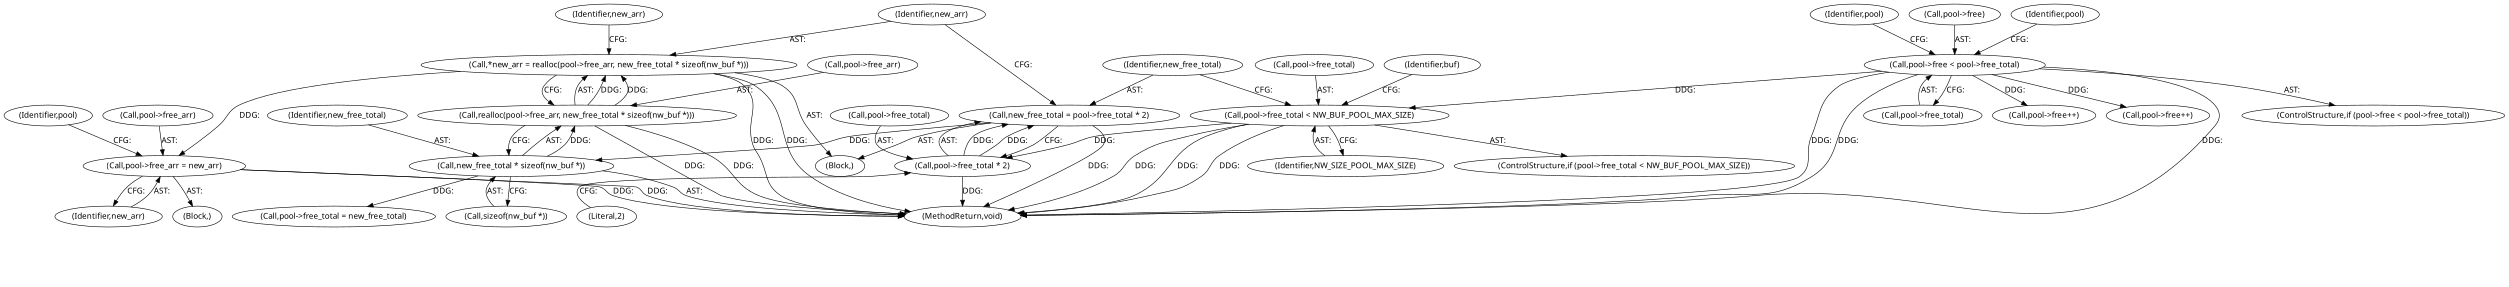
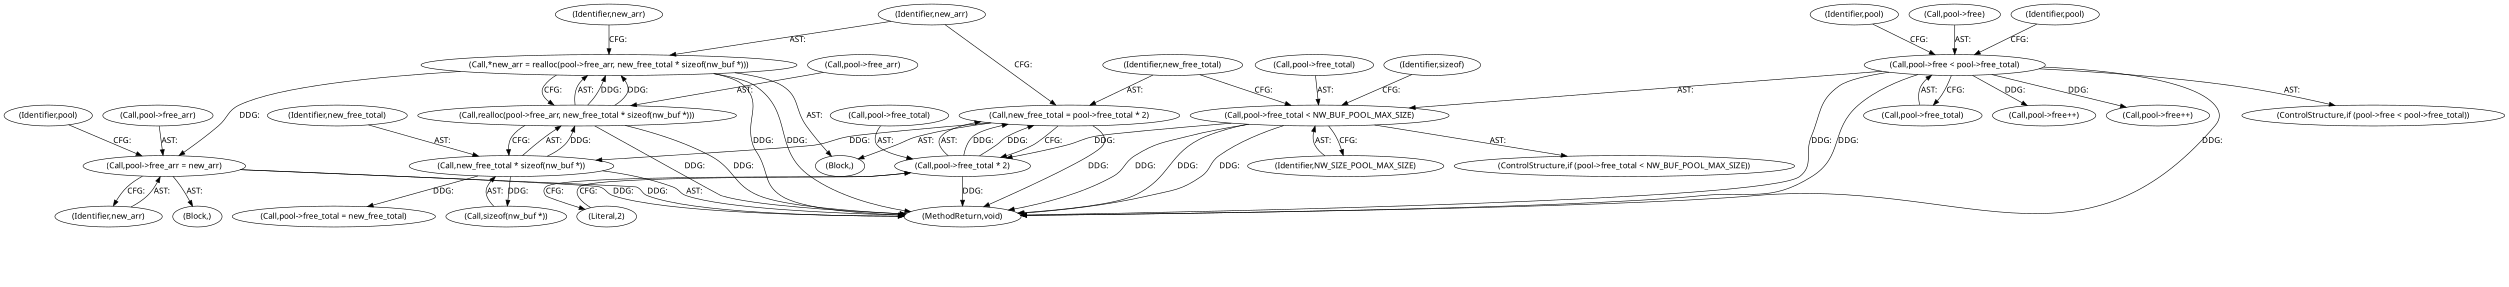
(1432, 65) -> (1432, 65)
(1687, 90) -> (1687, 90)
none -> (705, 177)
(519, 191) -> (519, 191)
